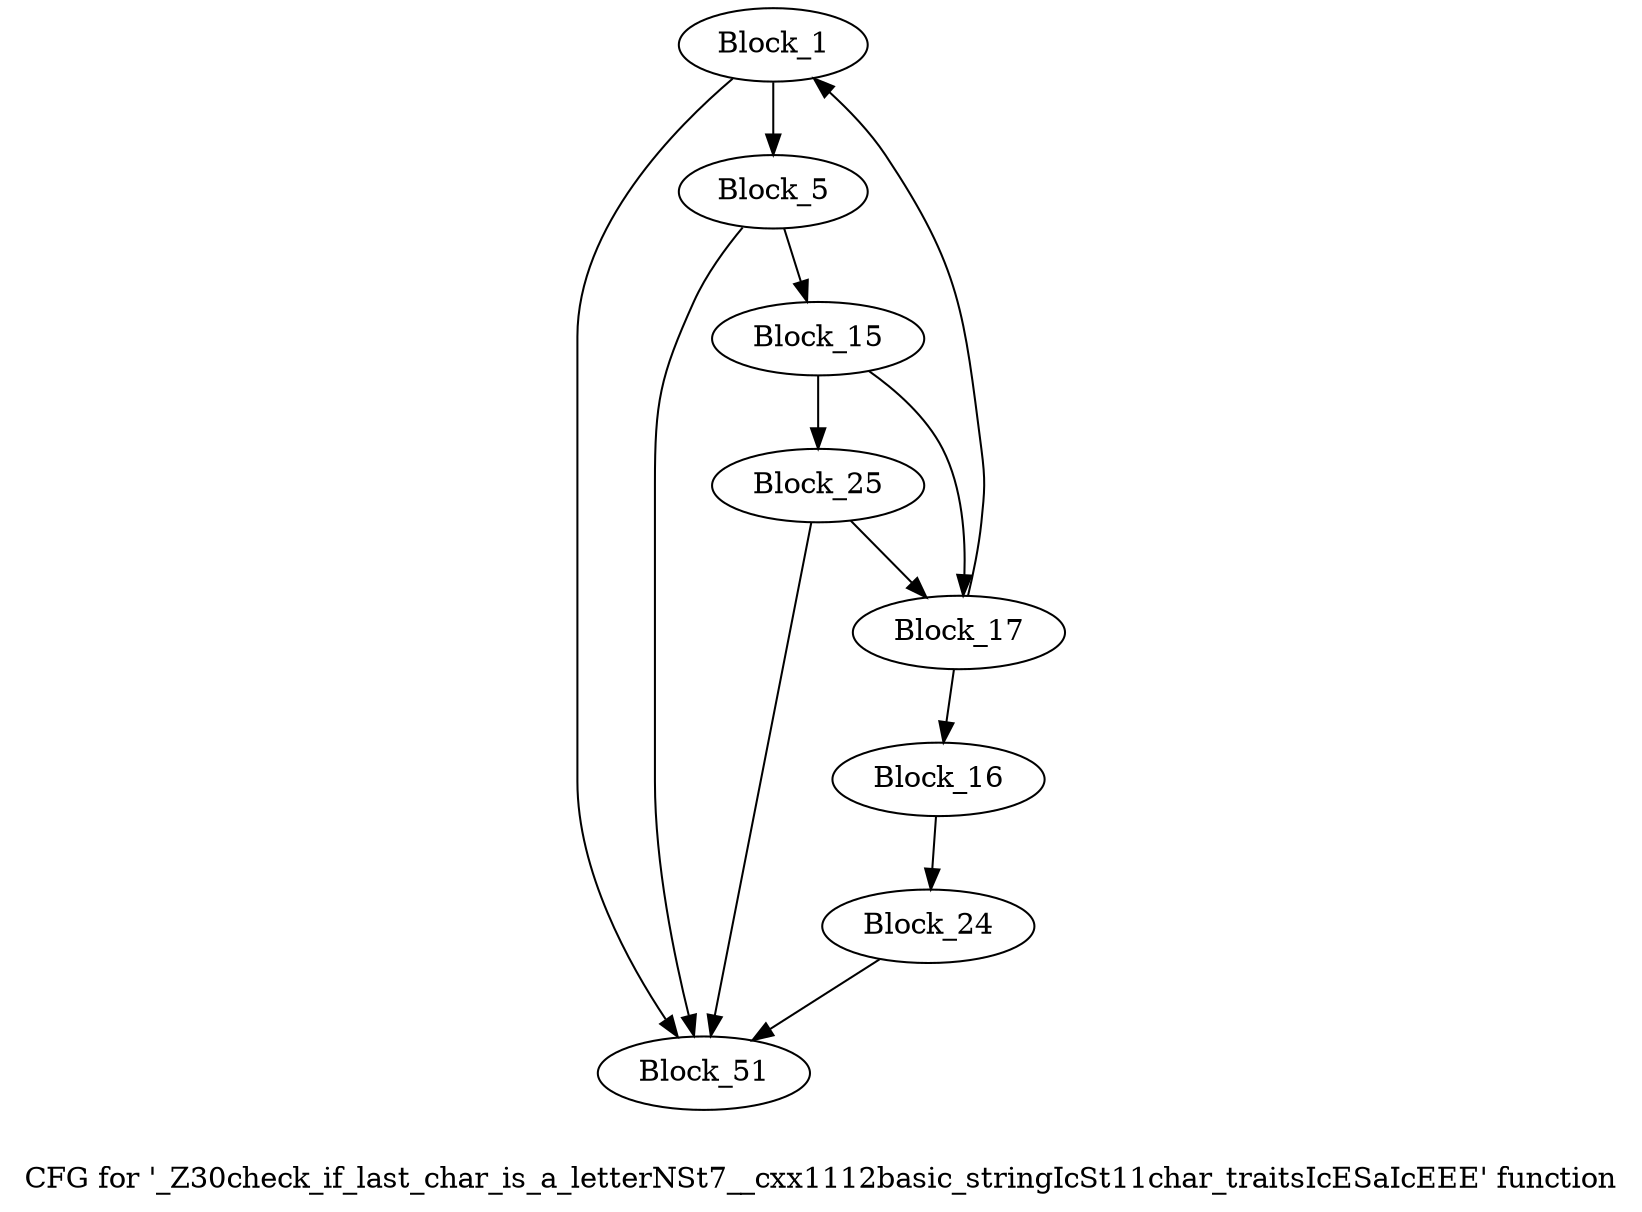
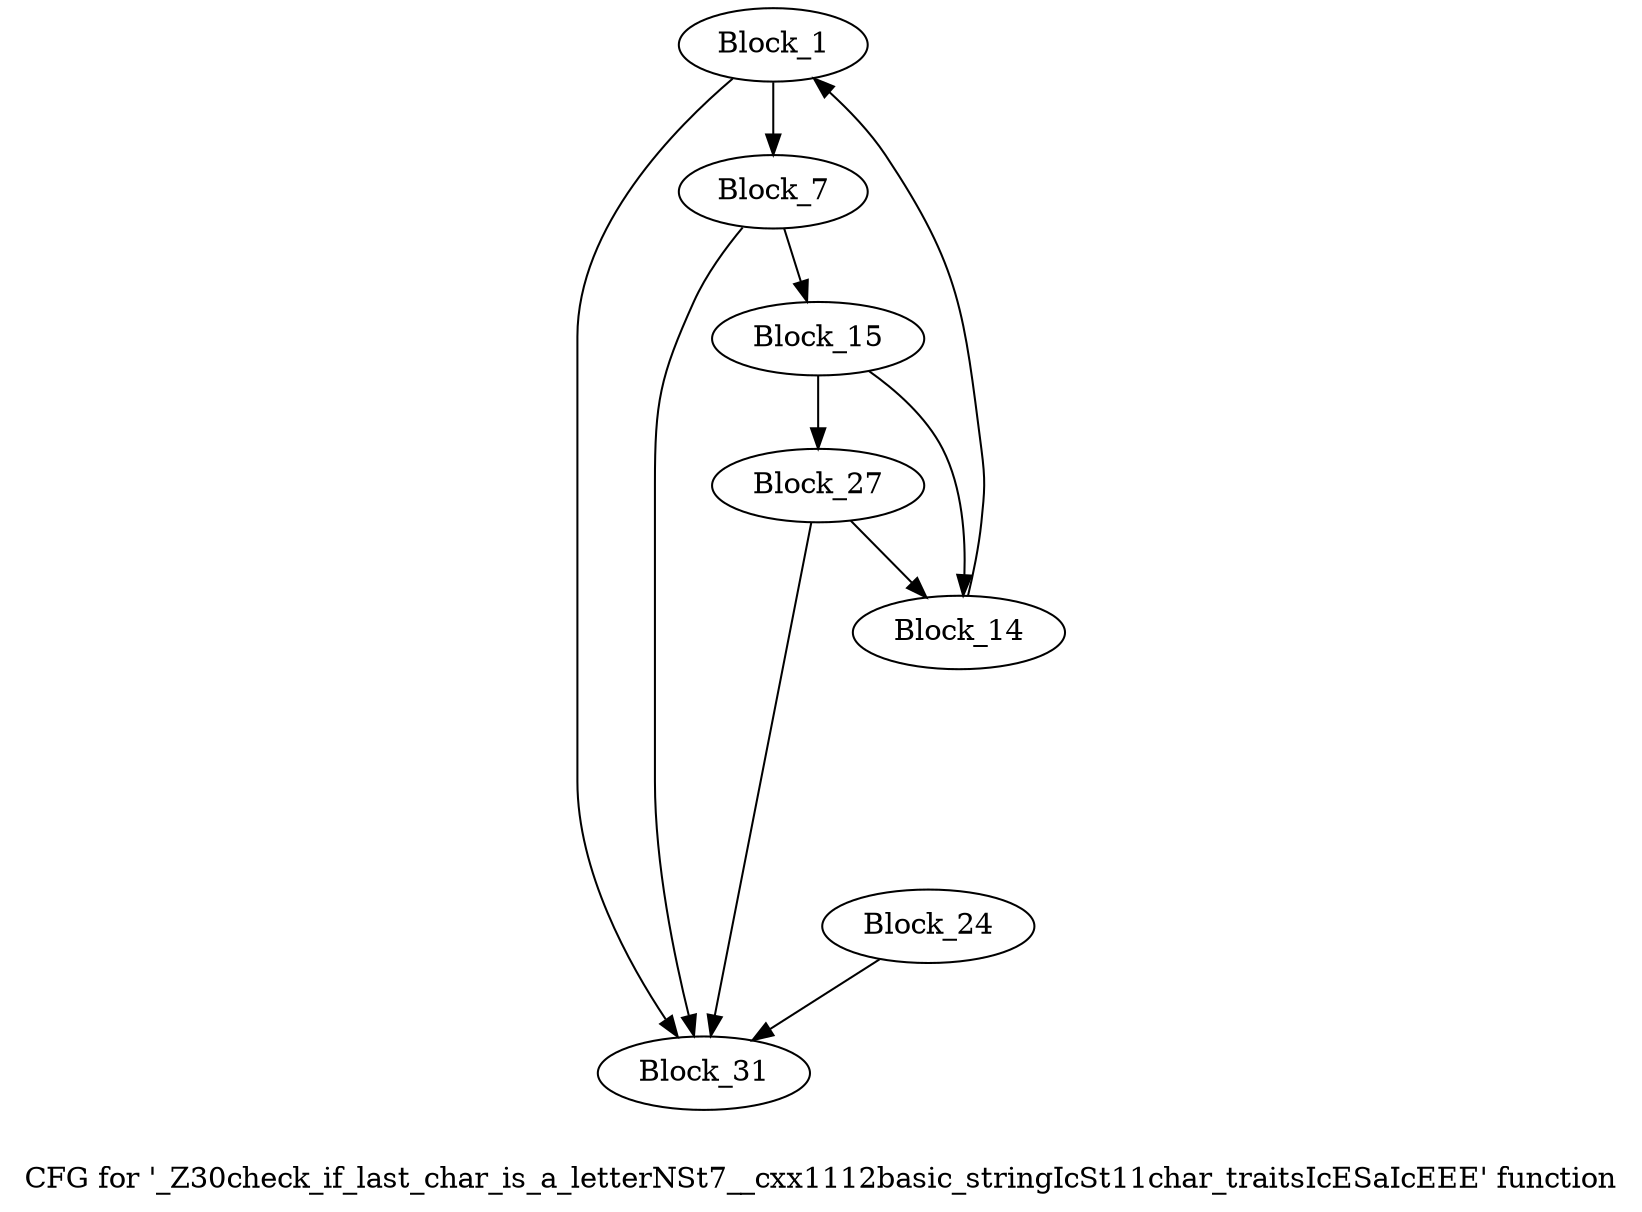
(773, 192) -> (773, 192)
(818, 486) -> (818, 486)
(959, 632) -> (959, 632)
(939, 779) -> none
(704, 1073) -> (704, 1073)
